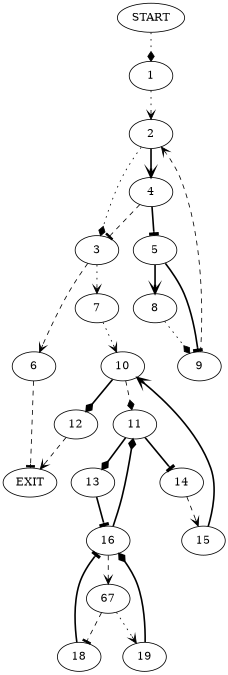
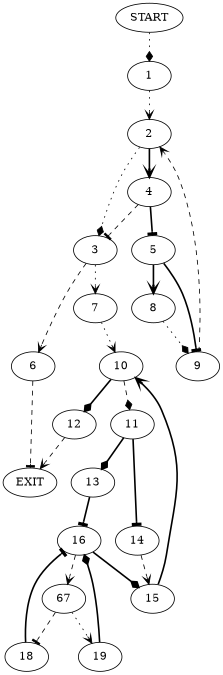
(124, 488) -> (112, 567)
